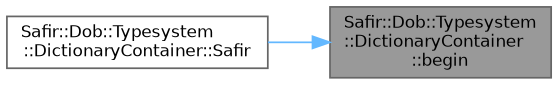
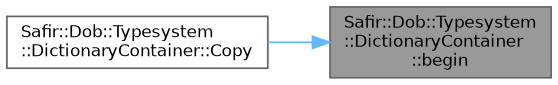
(137, 42) -> (137, 42)
